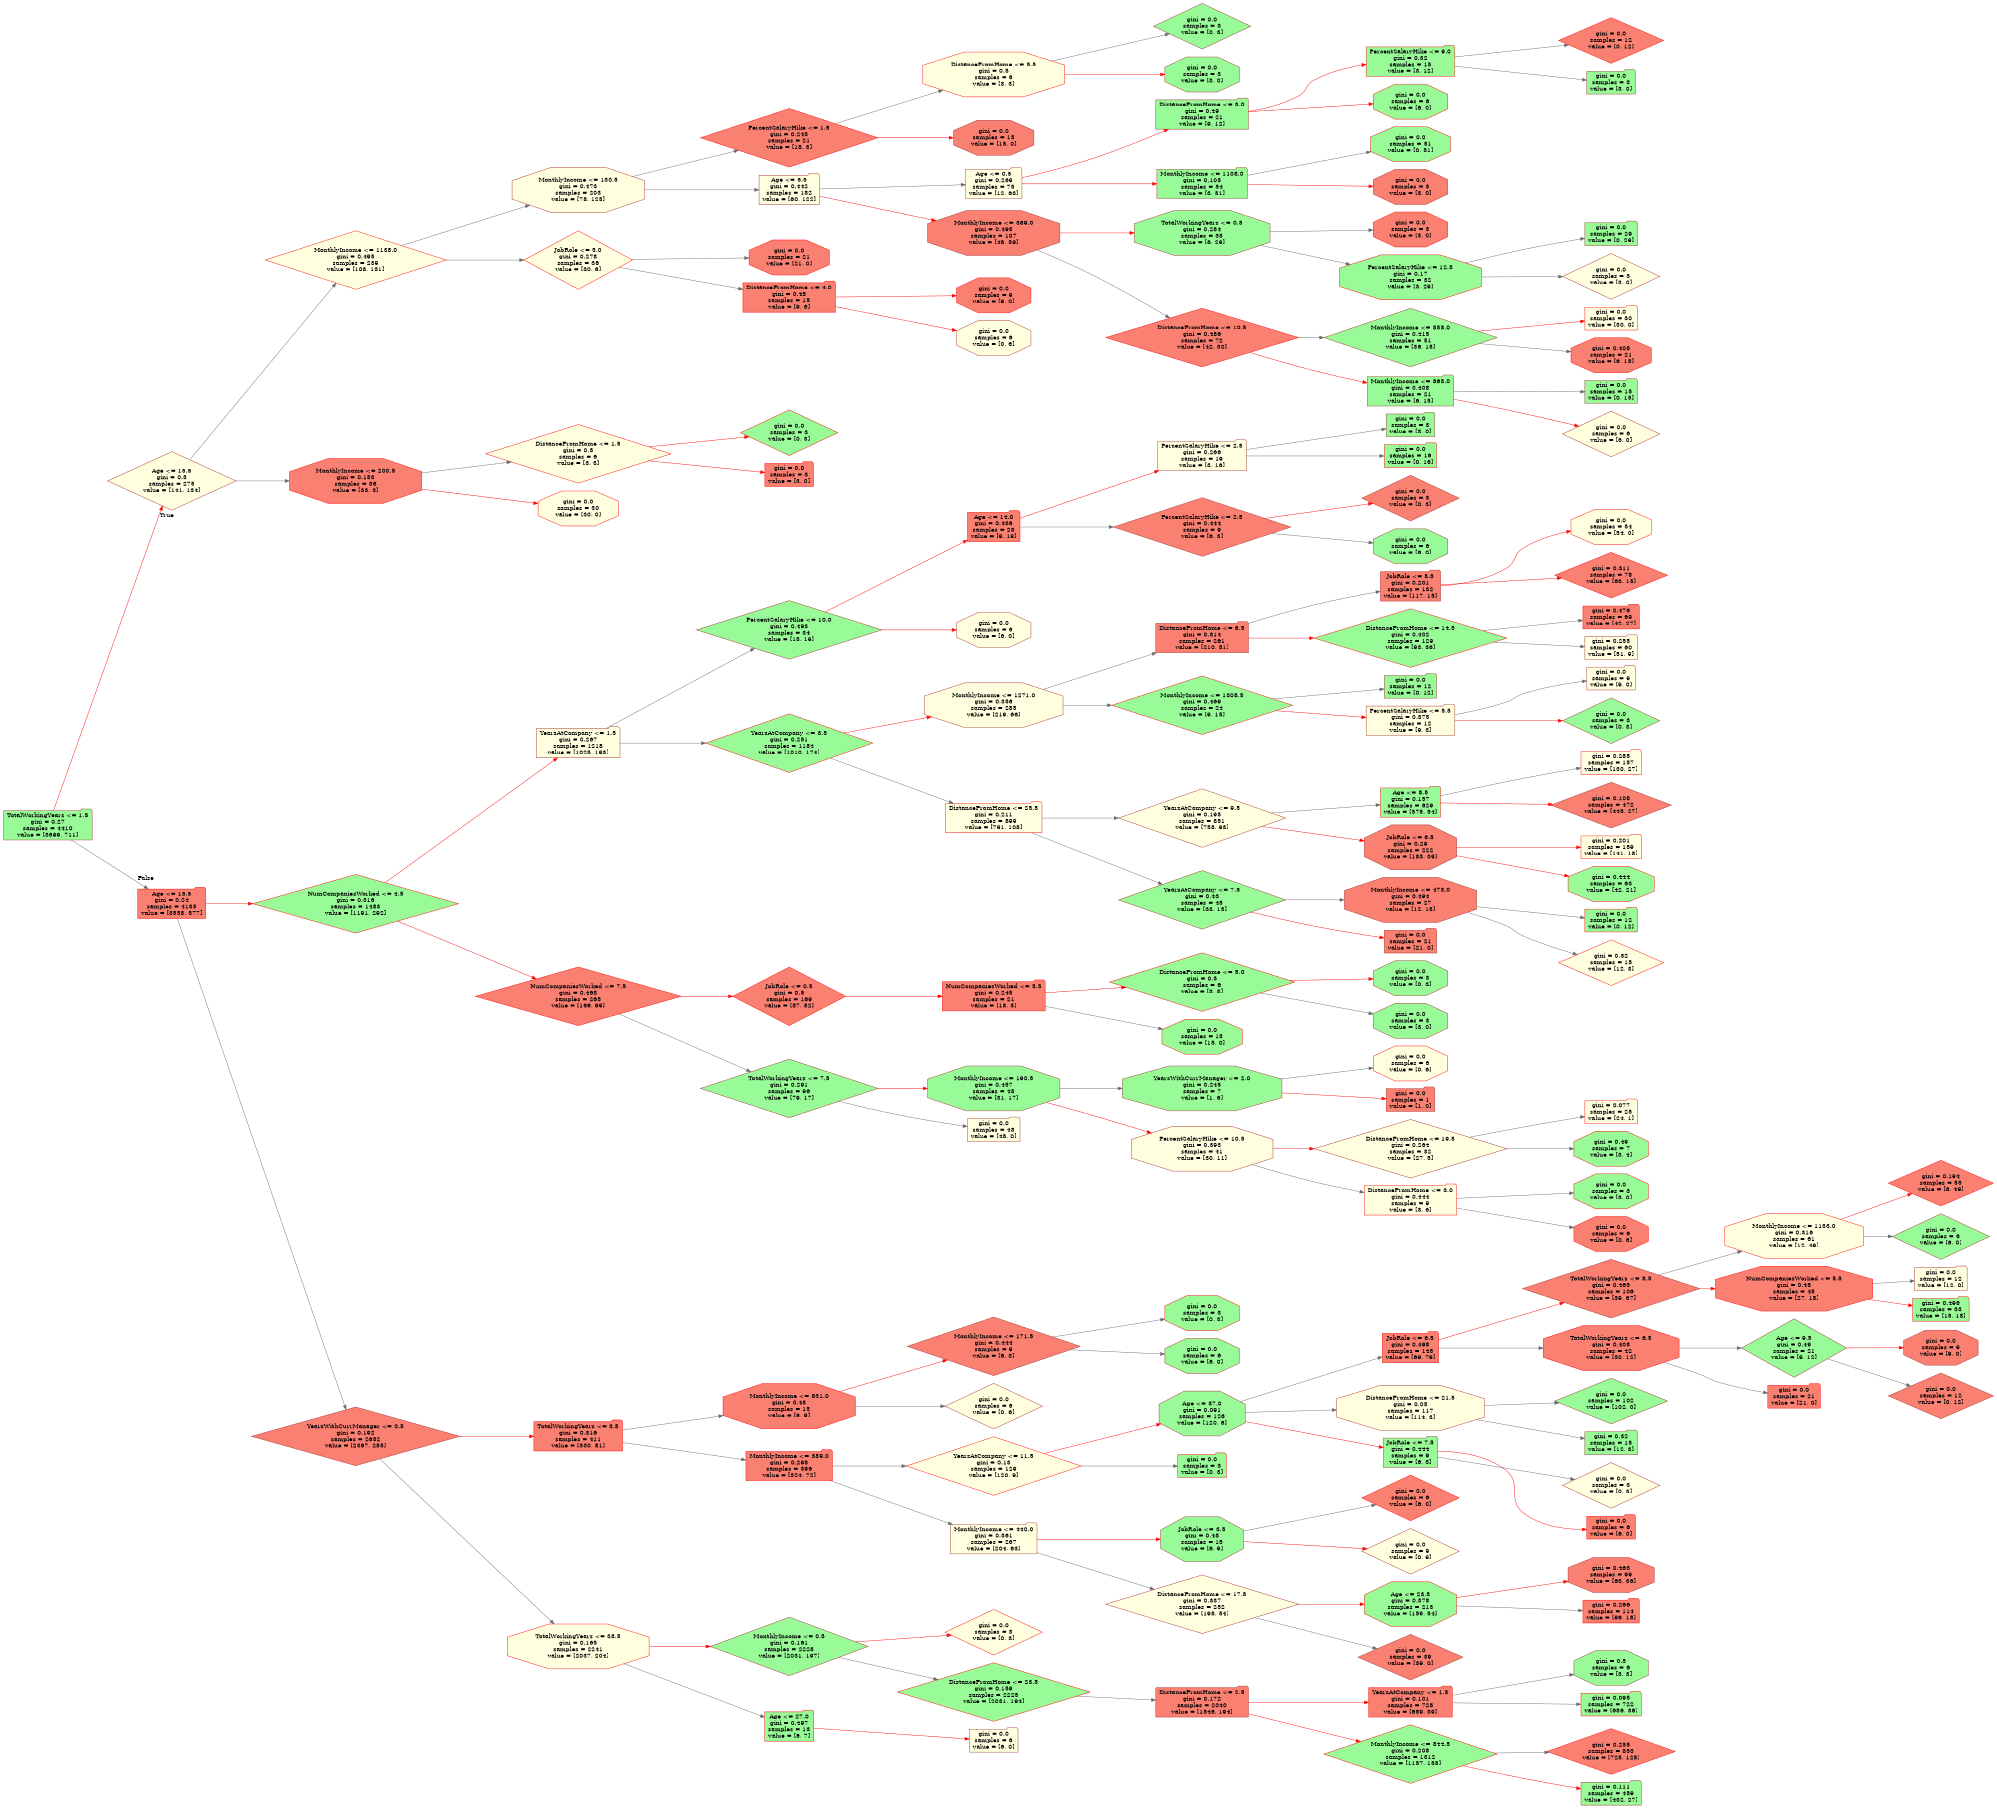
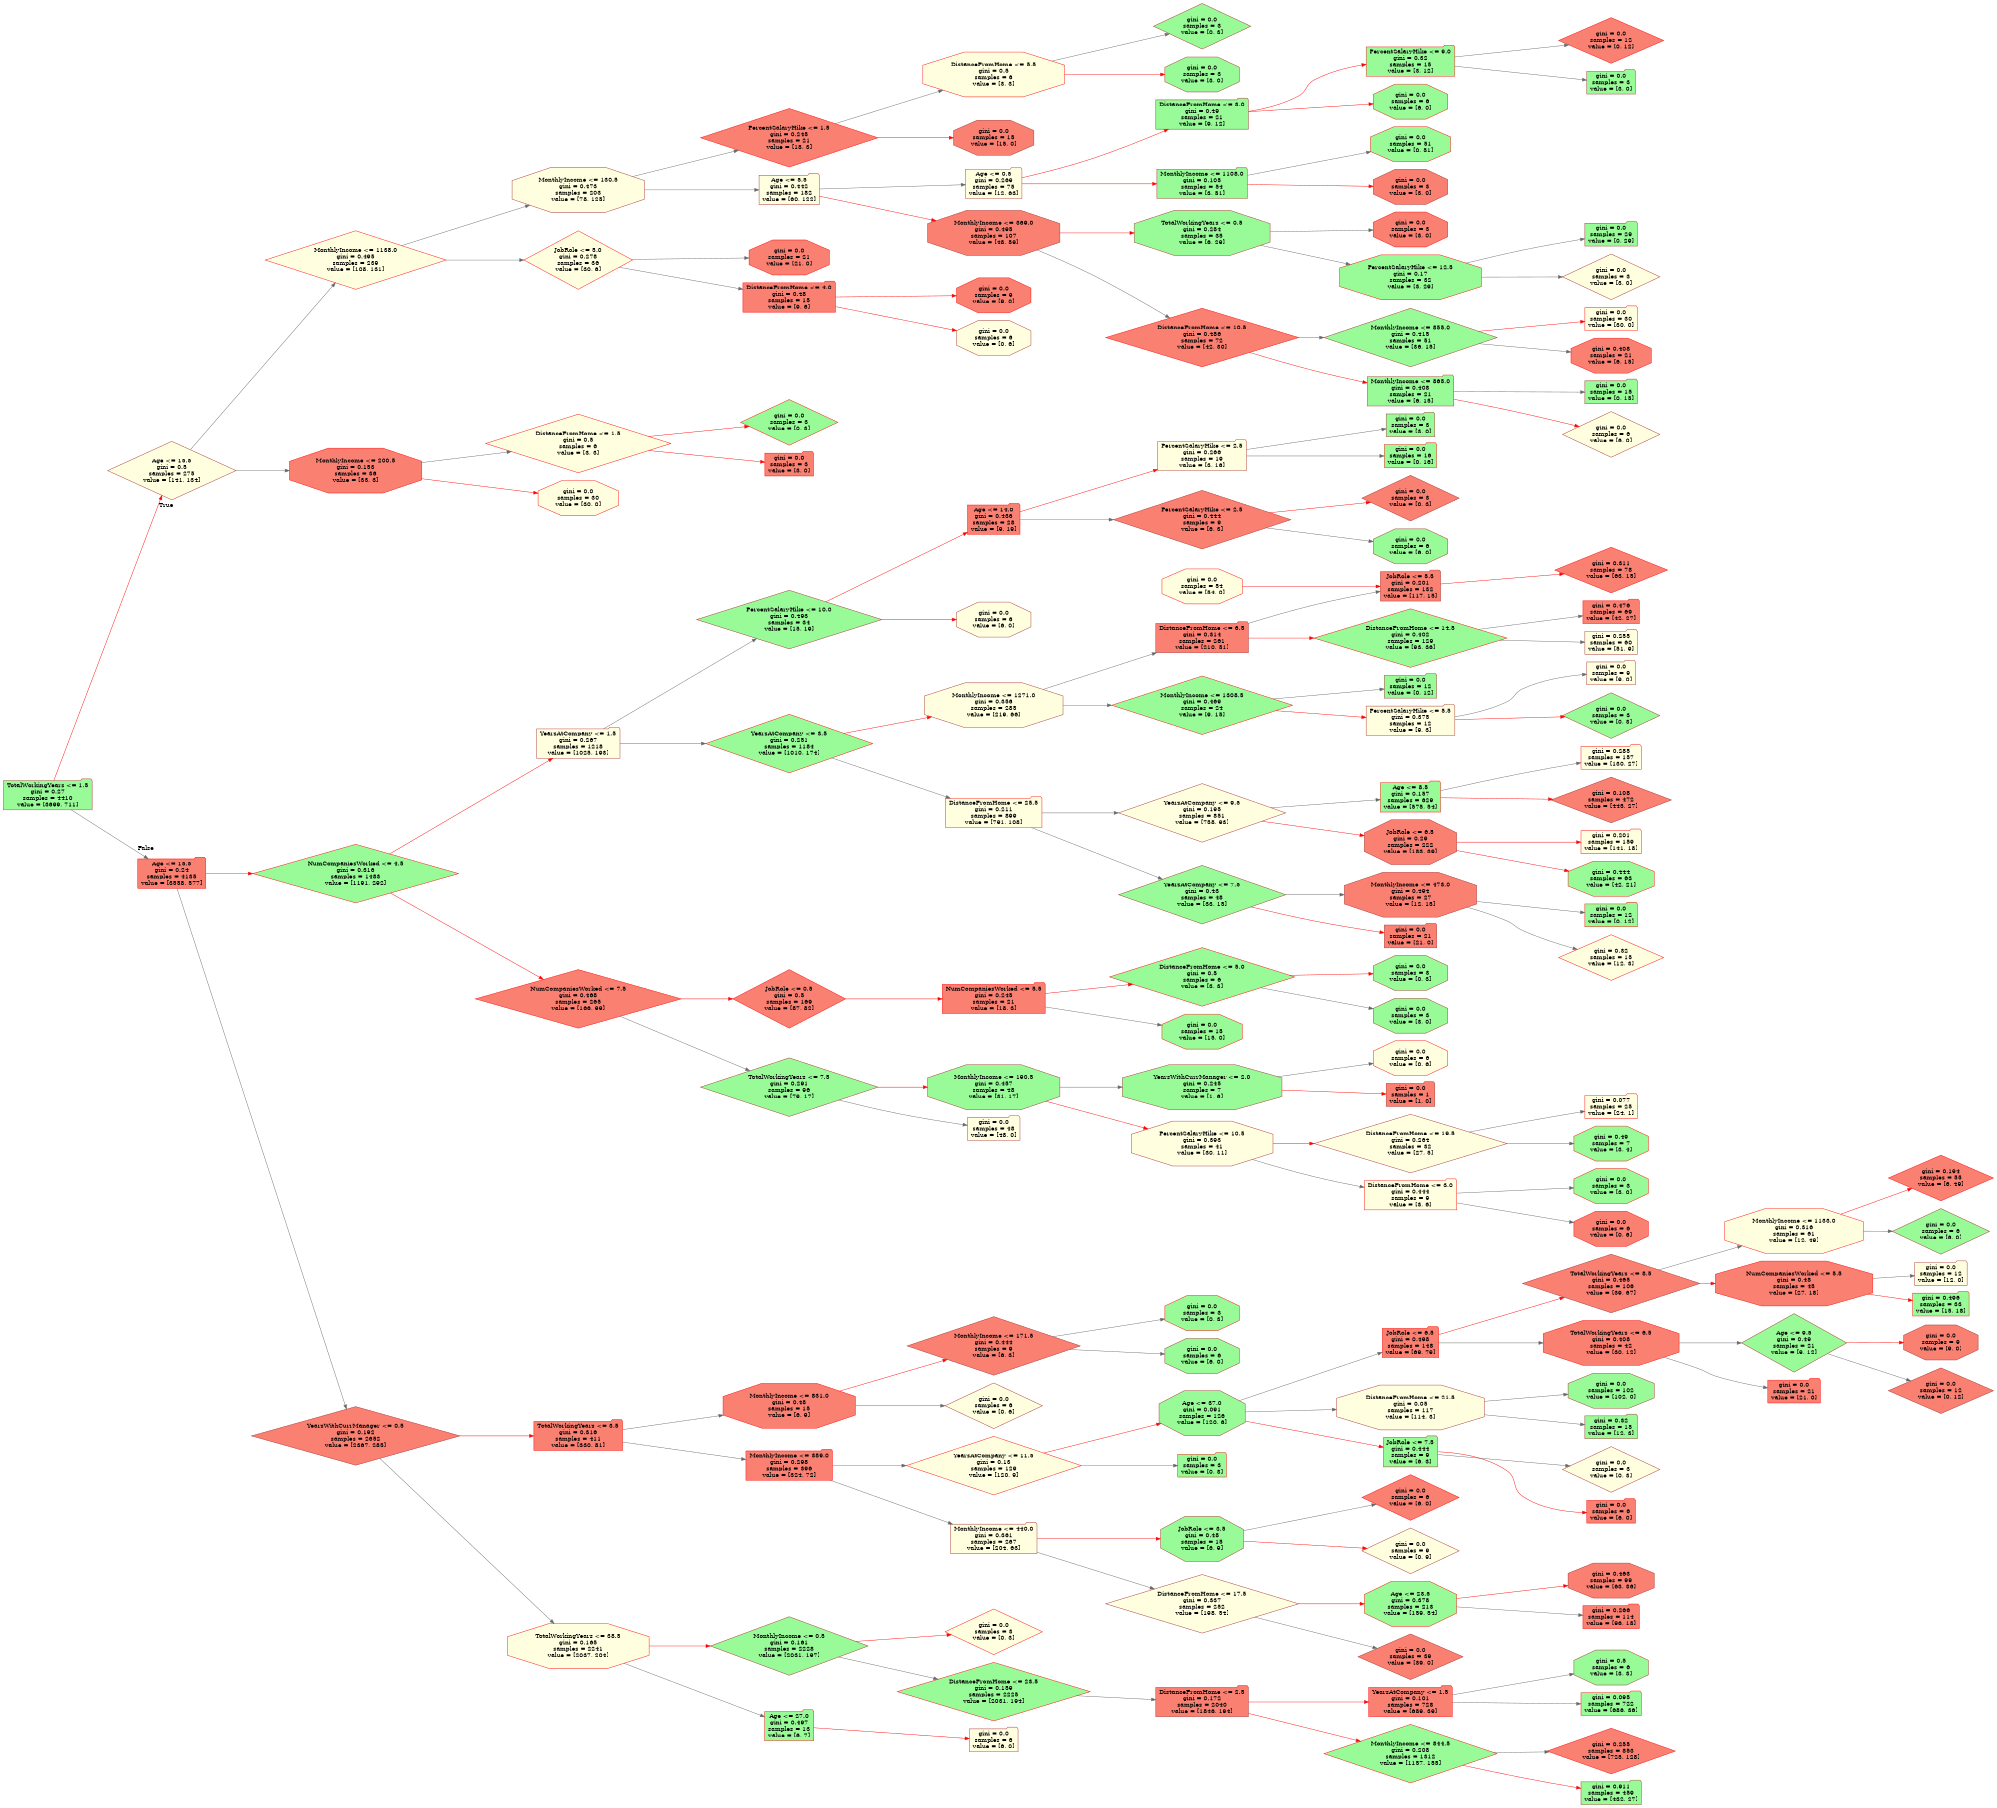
(1508, 567) -> (1309, 586)
(1611, 1401) -> (1611, 1391)
(1611, 1794) -> (1611, 1793)
